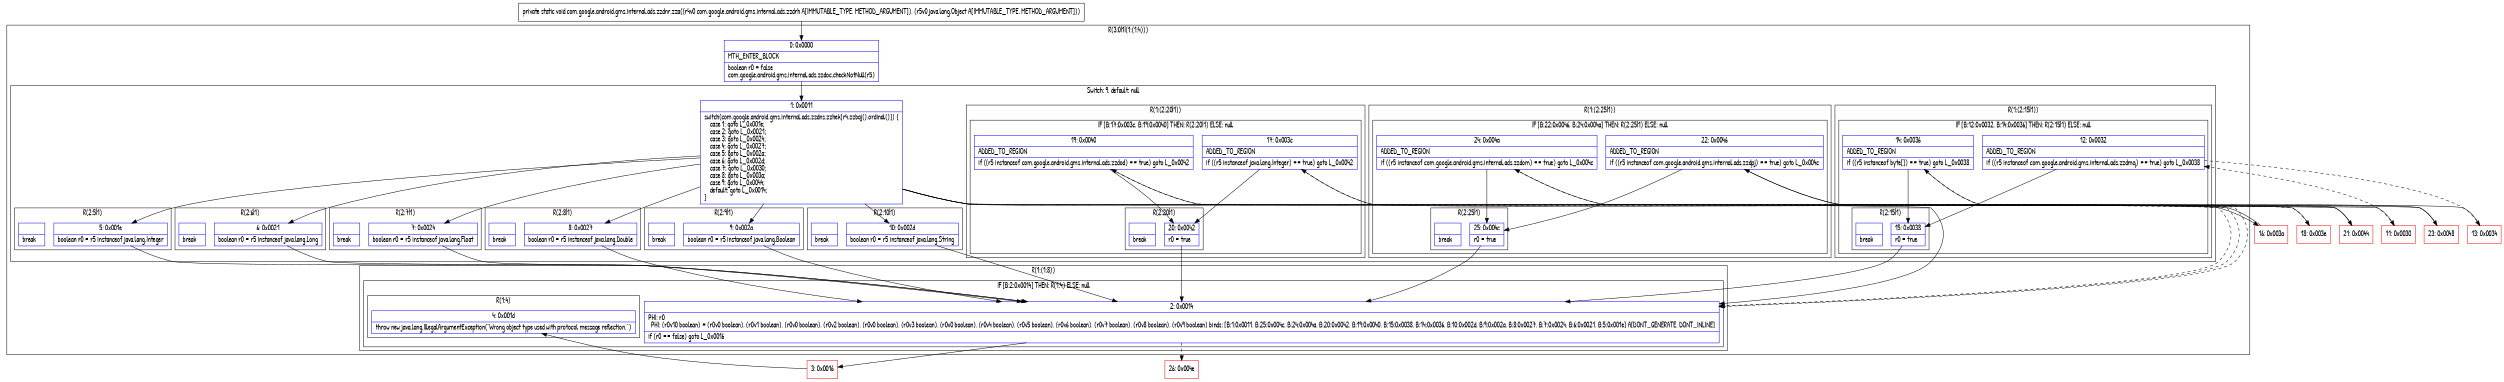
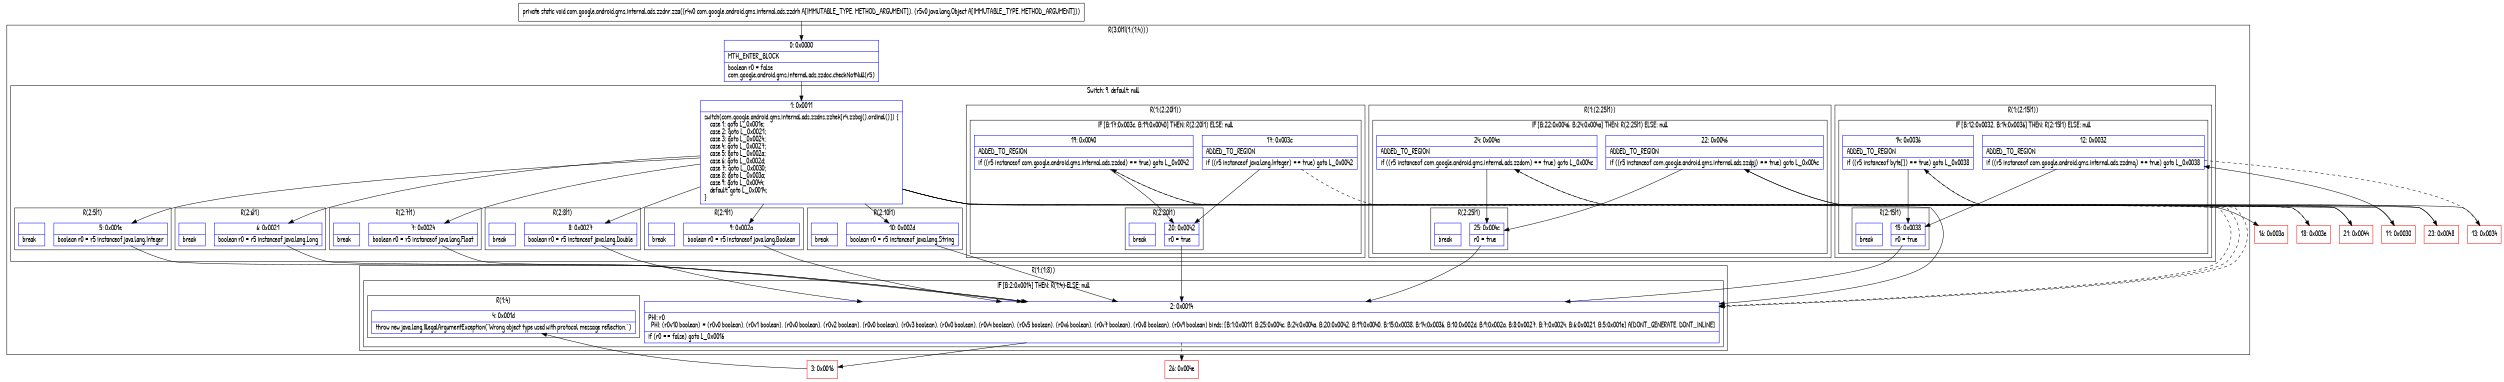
(2307, 185) -> (2307, 185)
(1782, 206) -> none
